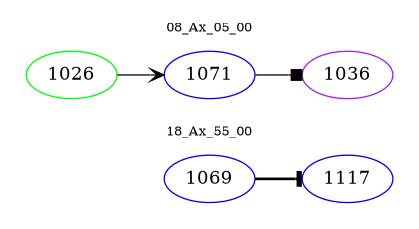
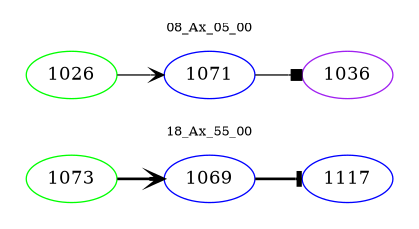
none -> (72, 179)
